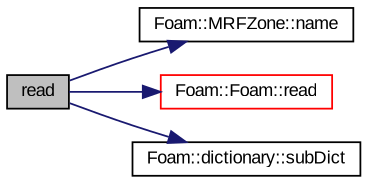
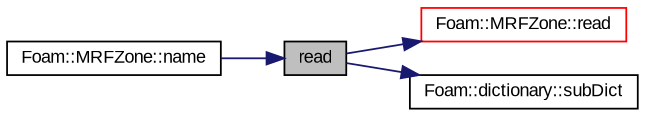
(119, 63) -> (244, 58)
(246, 92) -> (524, 25)
